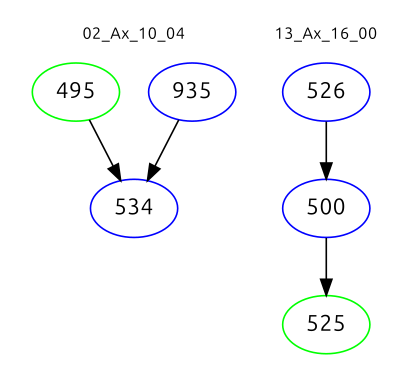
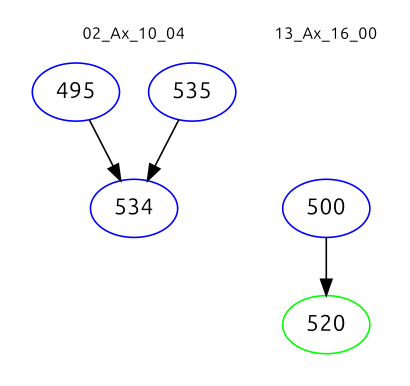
(76, 92) -> (76, 92)
(192, 92) -> (192, 92)
(326, 92) -> none
(326, 325) -> (326, 325)
